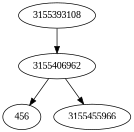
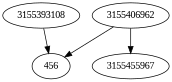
(57, 37) -> (45, 37)
(92, 117) -> (131, 66)
